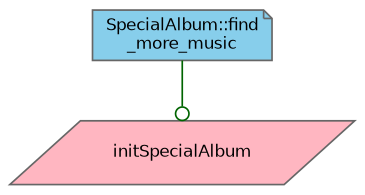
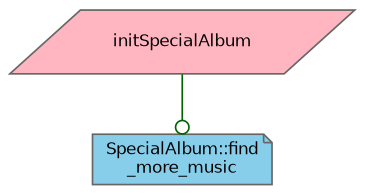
(182, 84) -> (182, 97)
